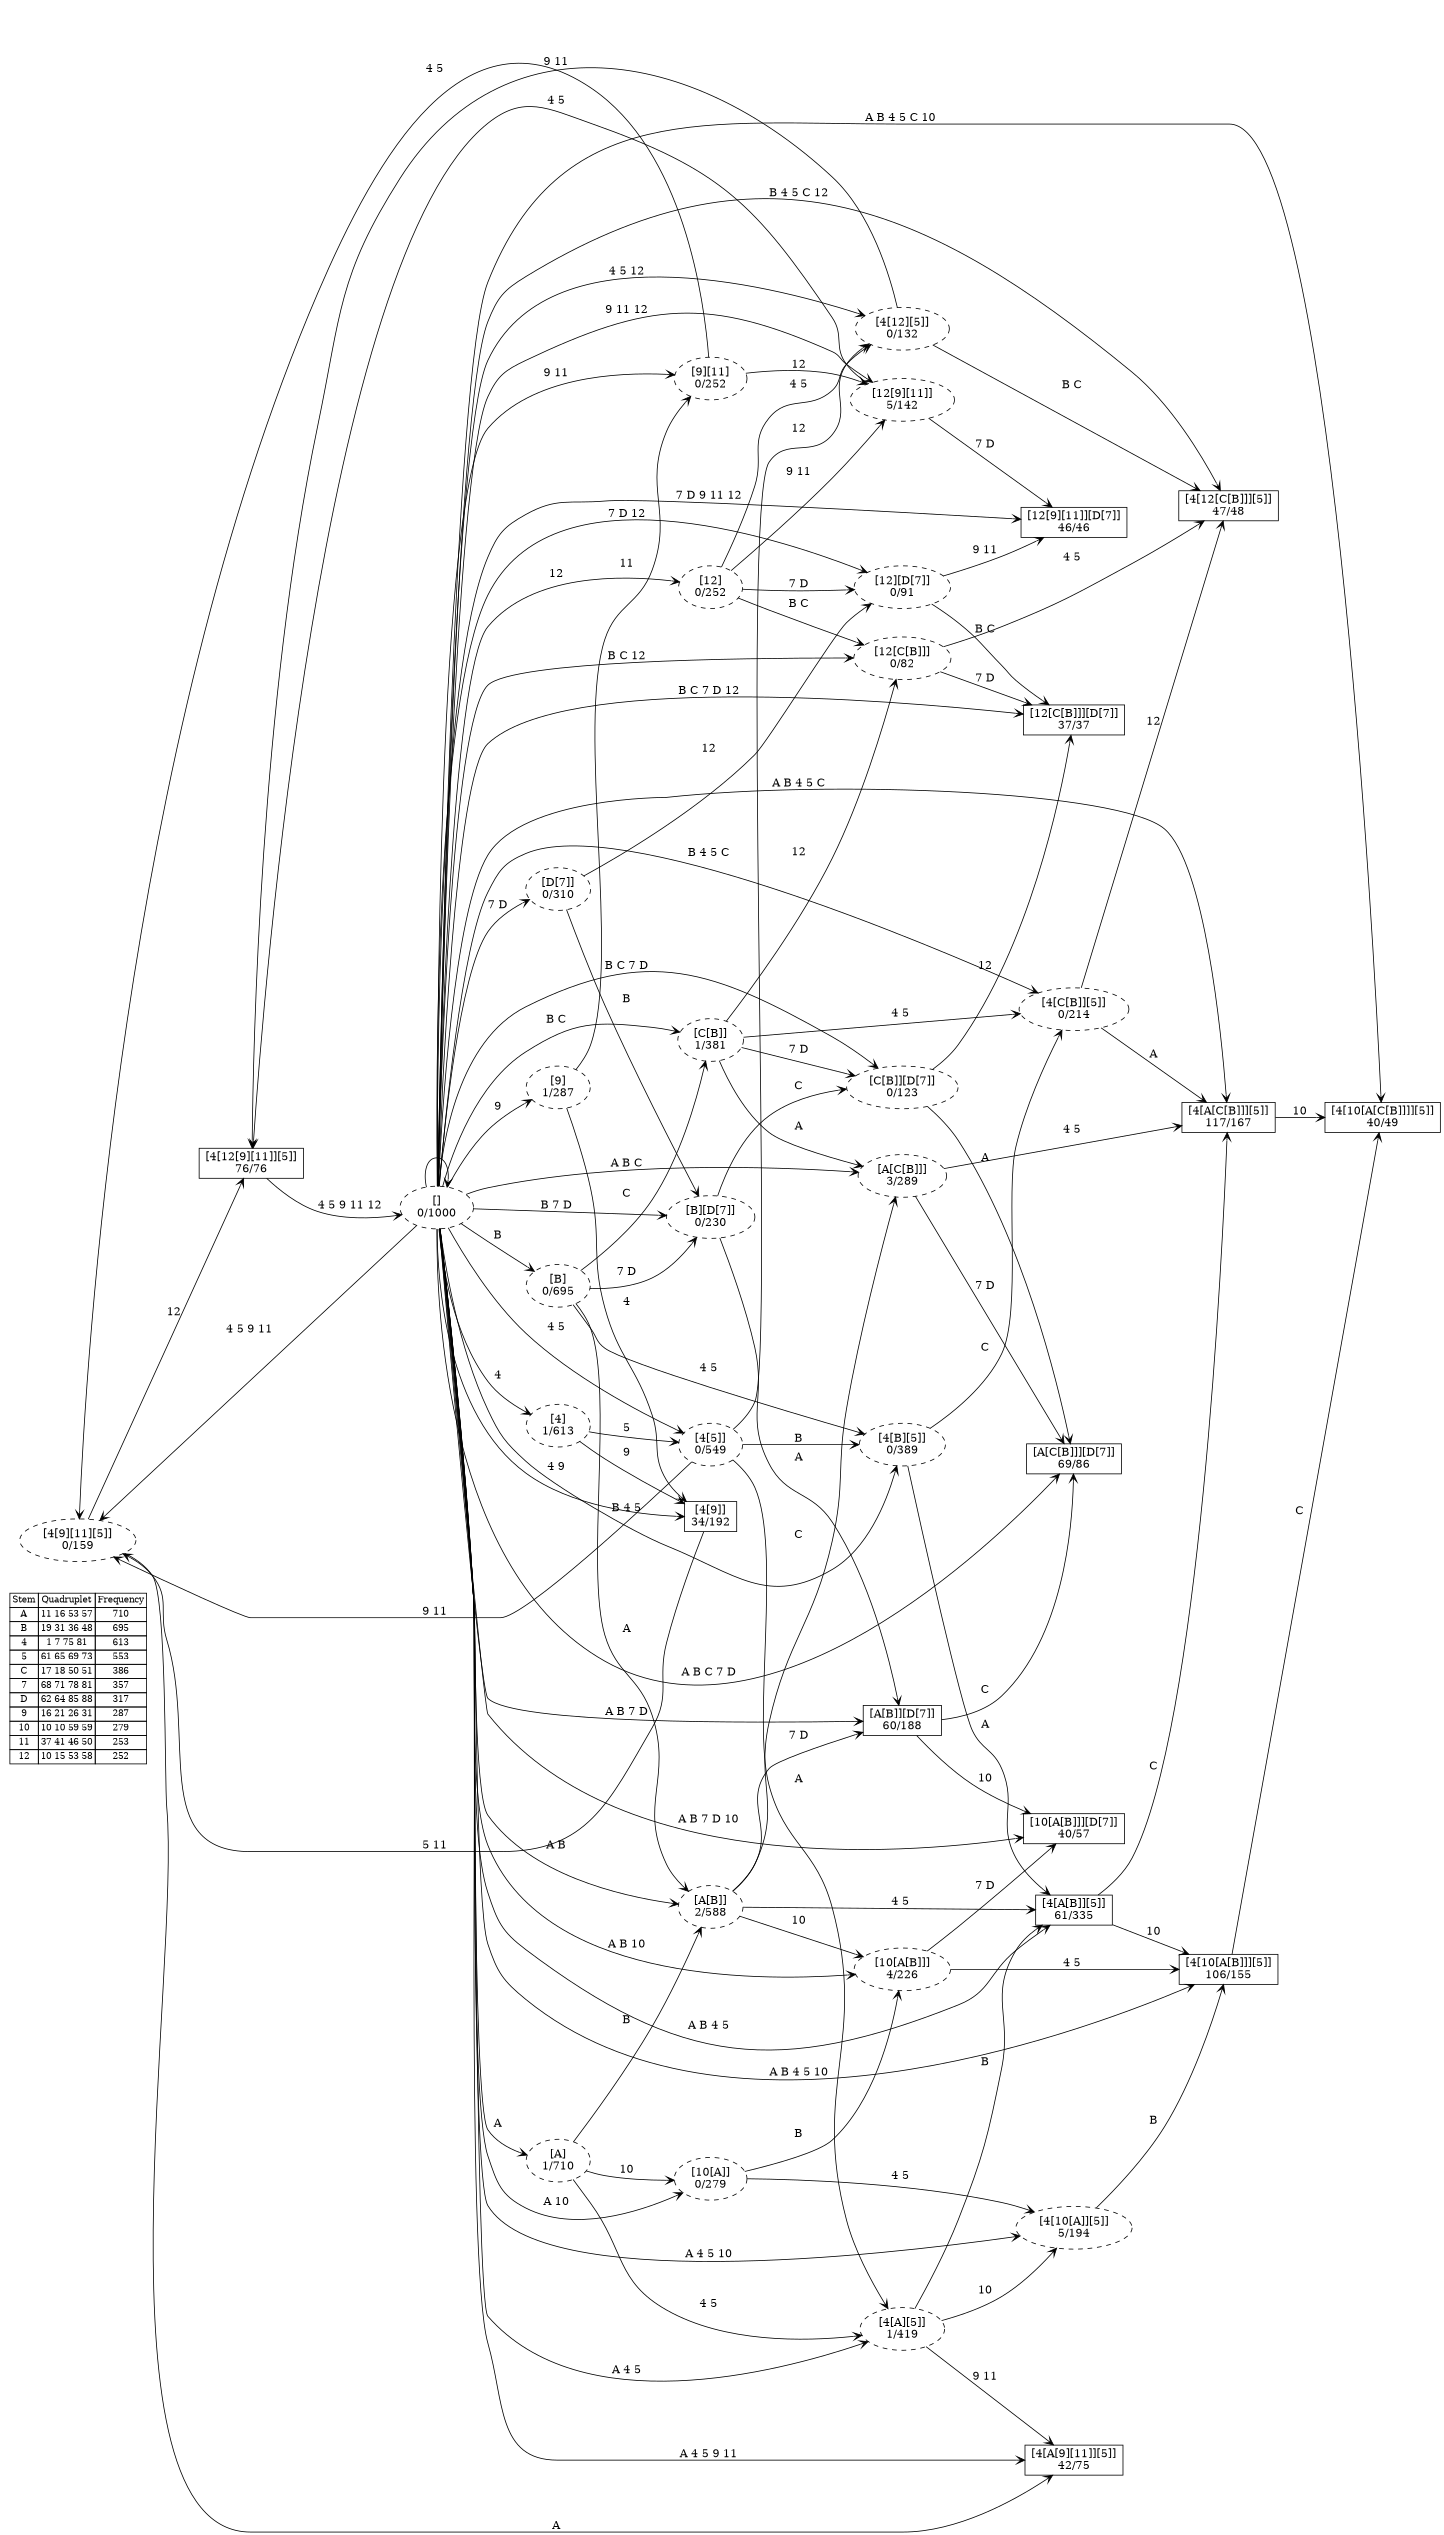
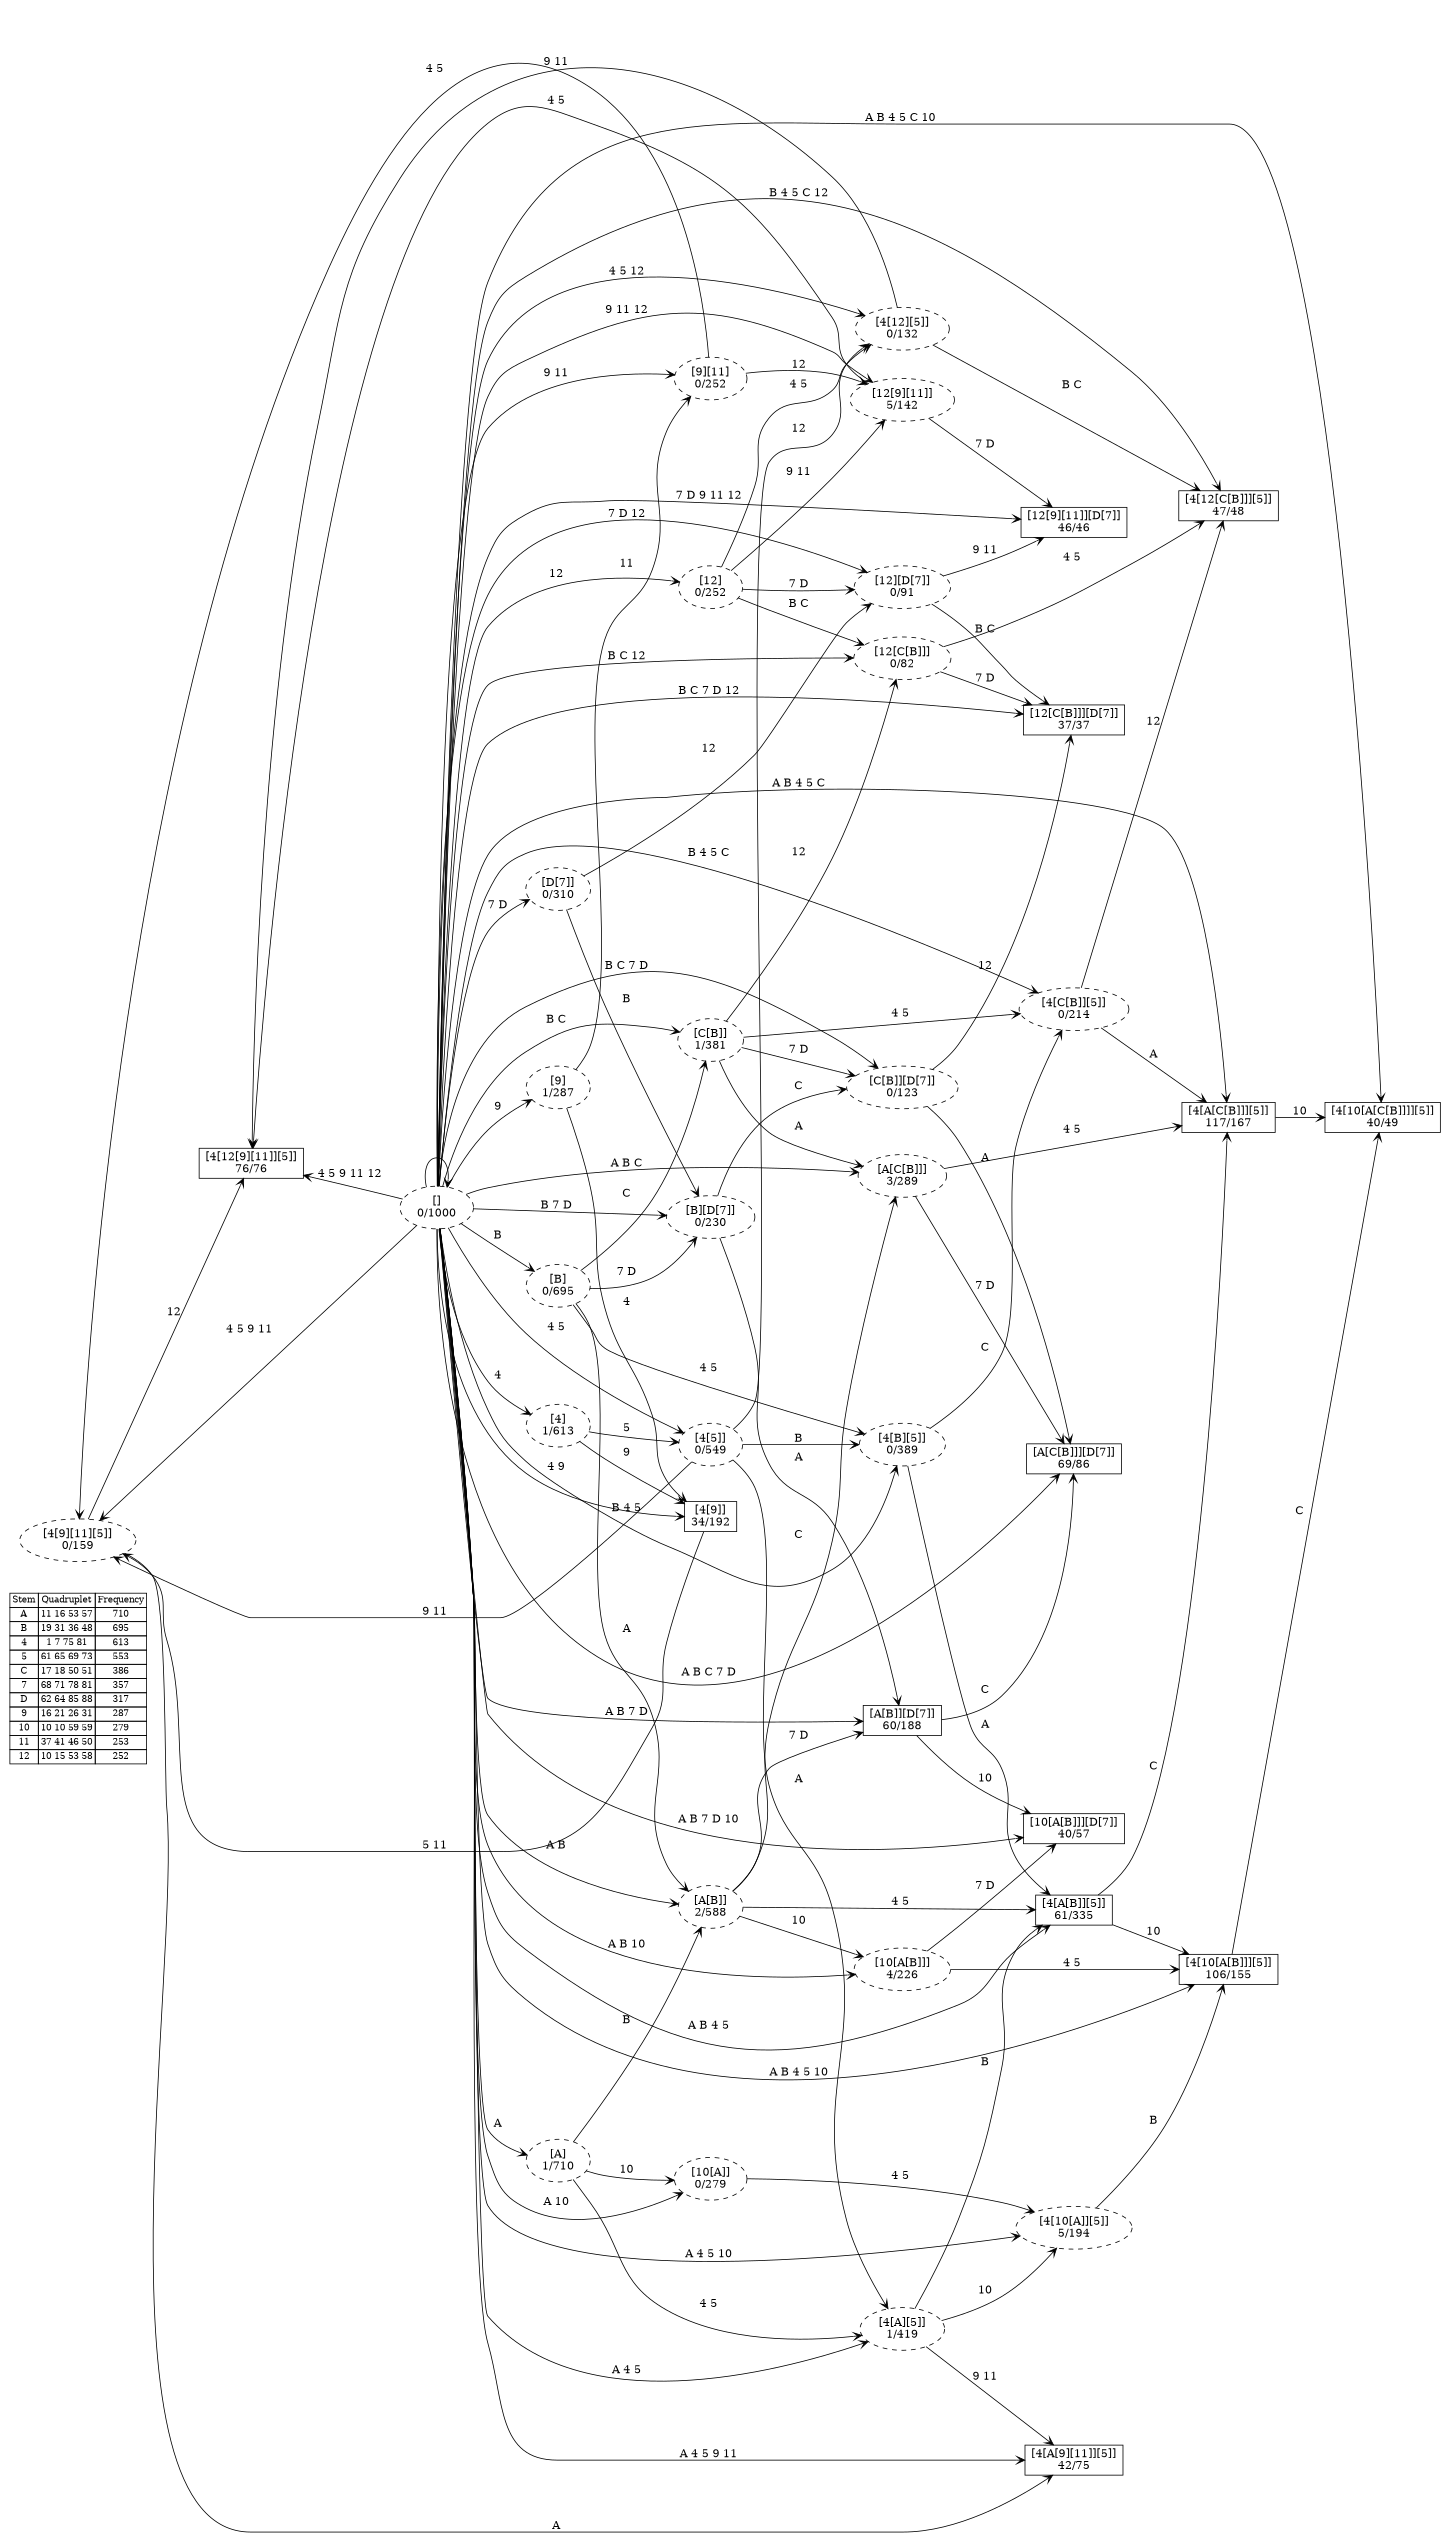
(325, 1214) -> (357, 1188)
(853, 2115) -> none
